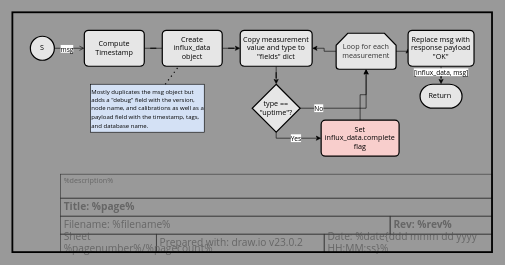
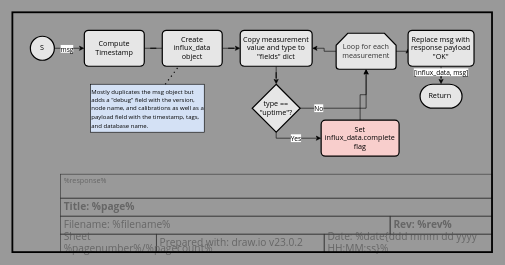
(80, 48) -> (78, 48)
(88, 181) -> (84, 181)
